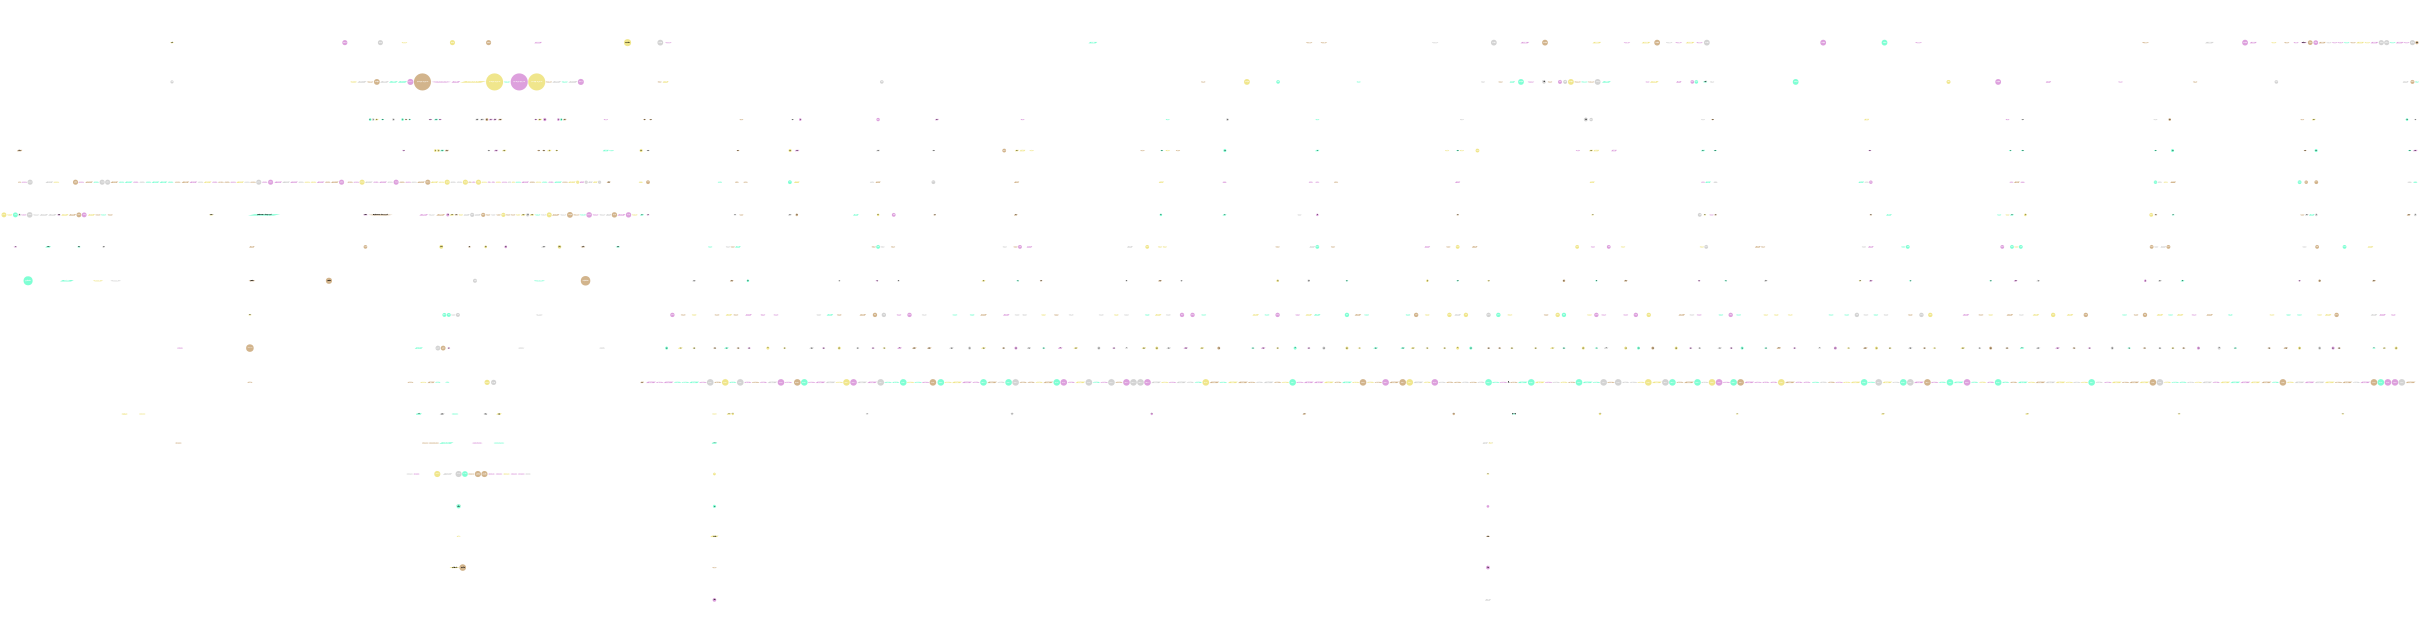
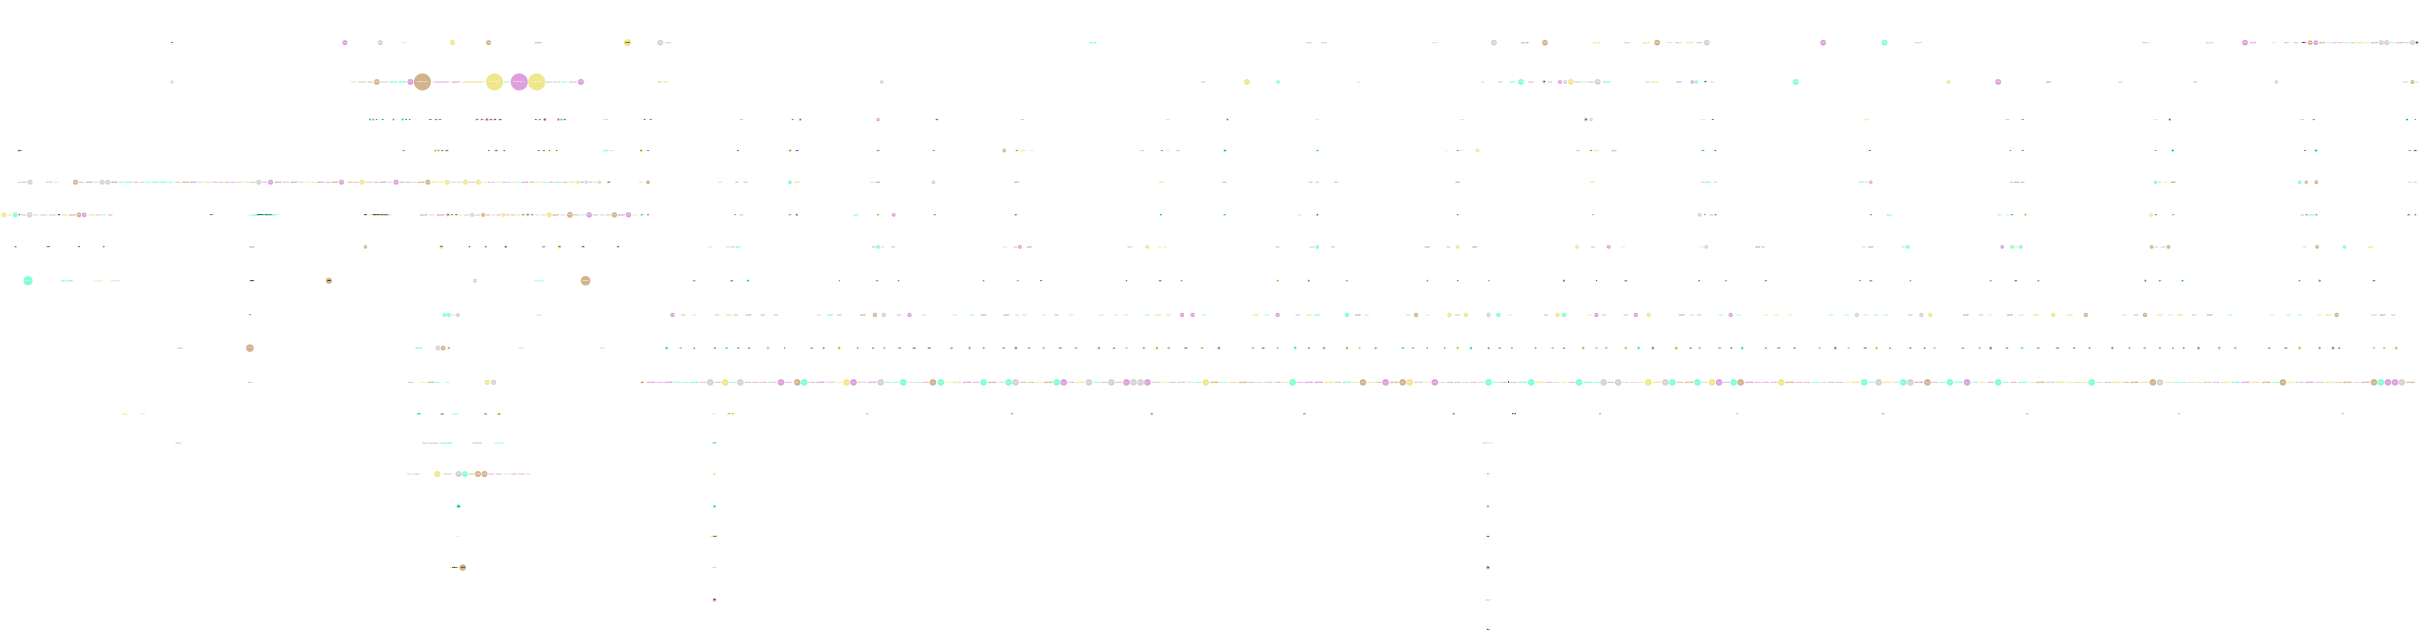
none -> (1488, 630)
